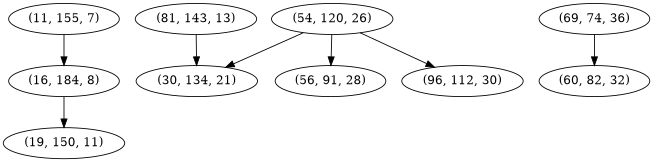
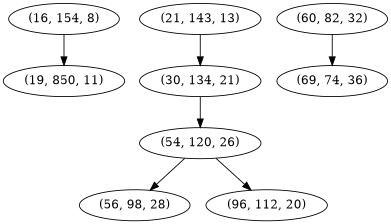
(64, 19) -> none
(196, 19) -> (200, 19)
(594, 46) -> (332, 46)
(268, 48) -> (200, 108)
(64, 81) -> (64, 19)
(331, 81) -> (135, 205)
(462, 81) -> (267, 205)
(64, 143) -> (64, 81)
